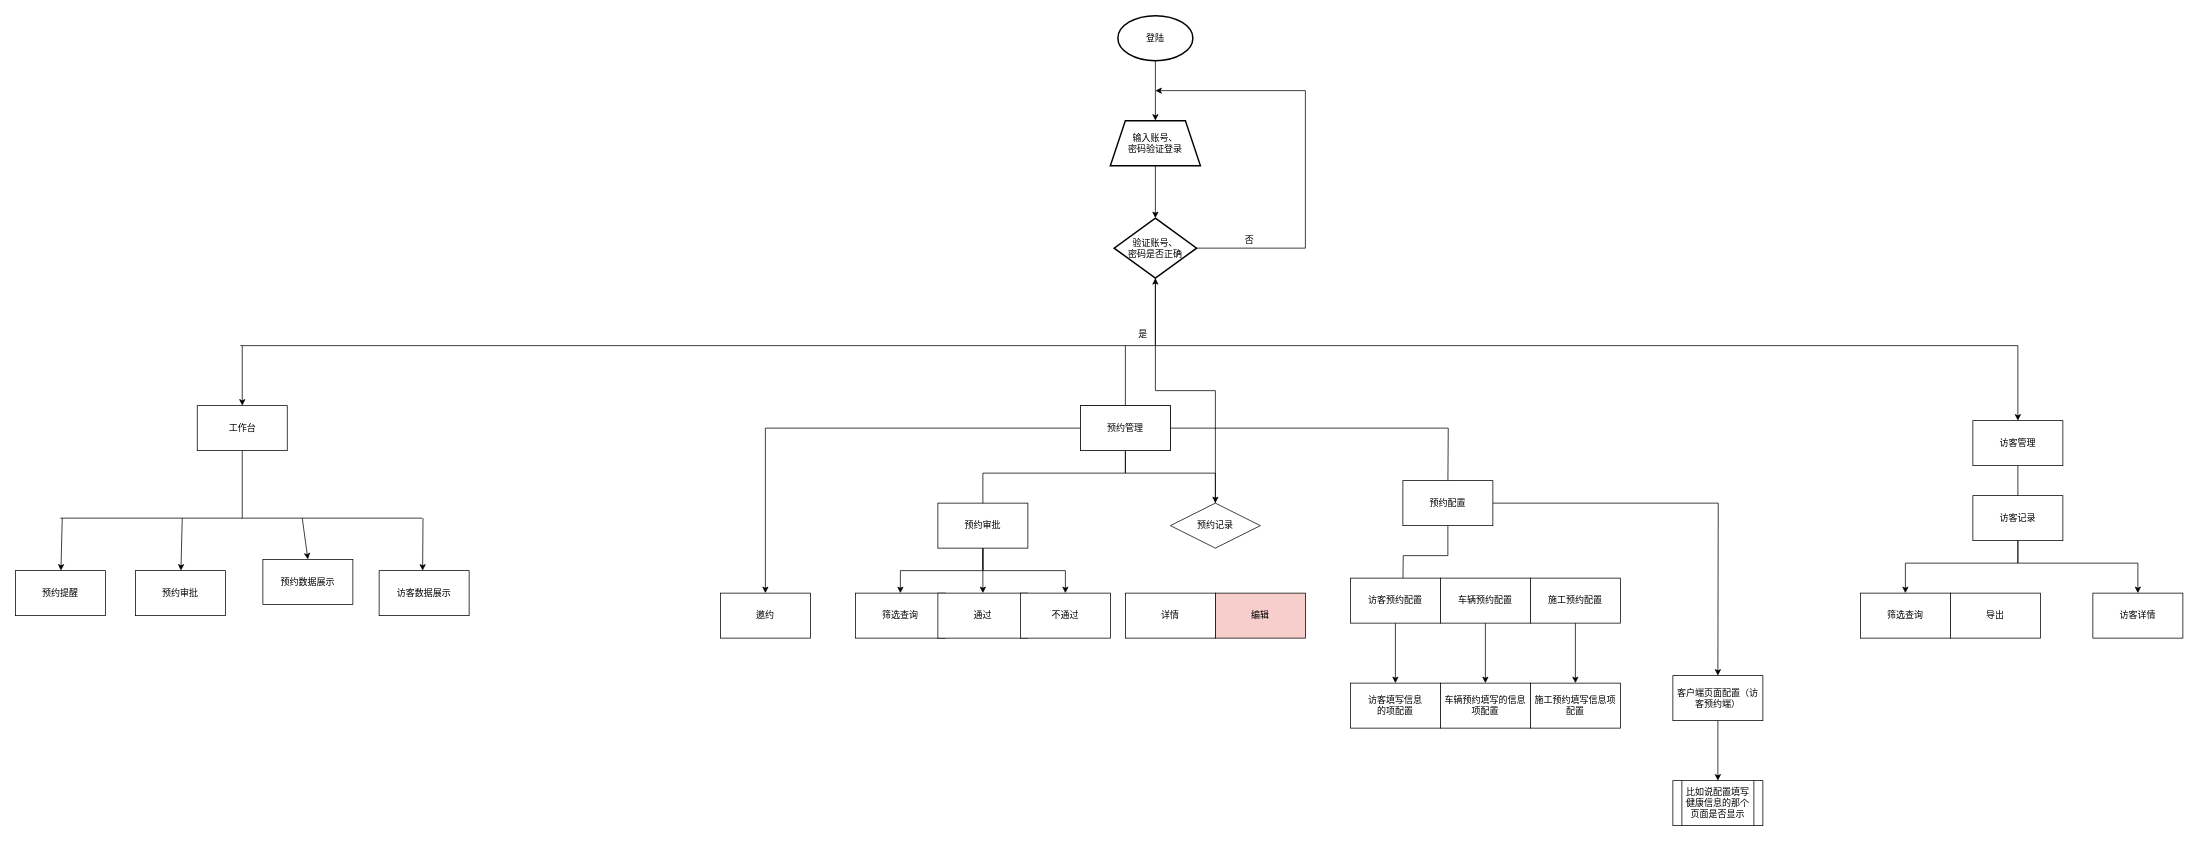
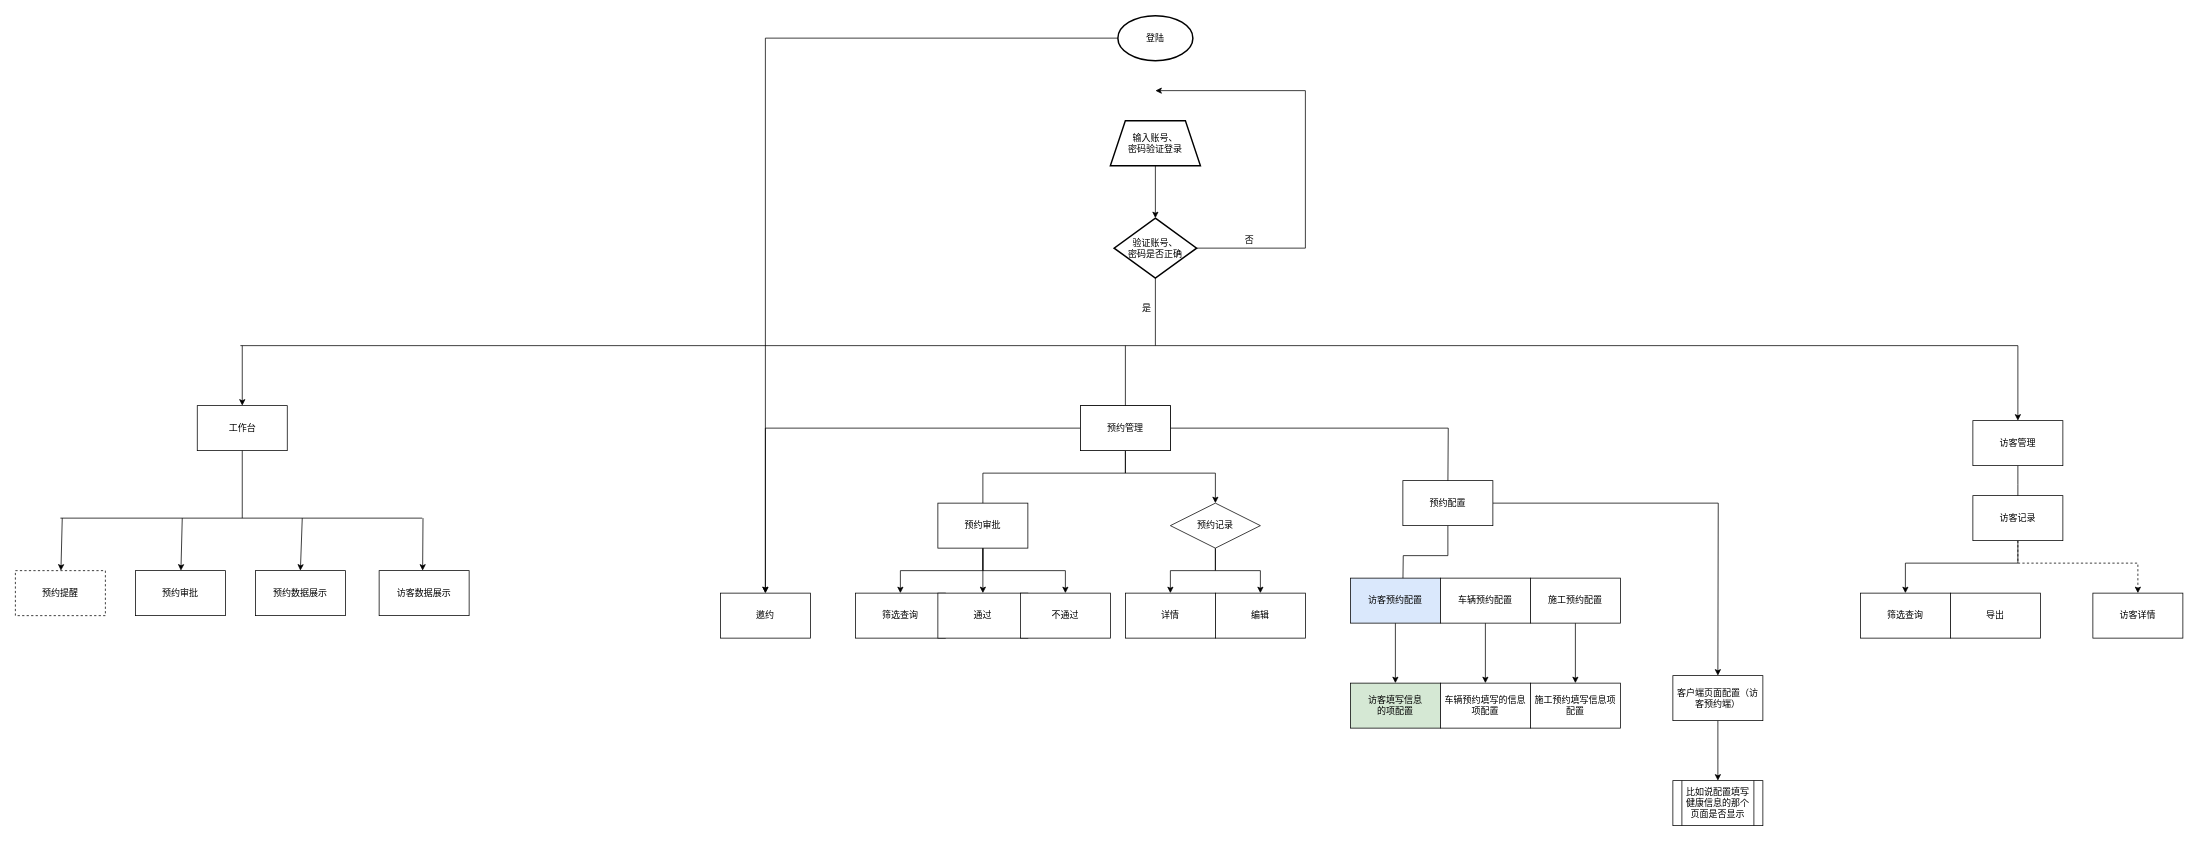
(1155, 87) -> (765, 55)
(1143, 334) -> (1146, 308)
(1203, 390) -> (1247, 570)
(2090, 563) -> (2090, 563)
none -> (1183, 570)
(308, 582) -> (300, 593)
(60, 593) -> (60, 593)
(1395, 600) -> (1395, 600)
(1260, 615) -> (1260, 615)
(1395, 705) -> (1395, 705)
